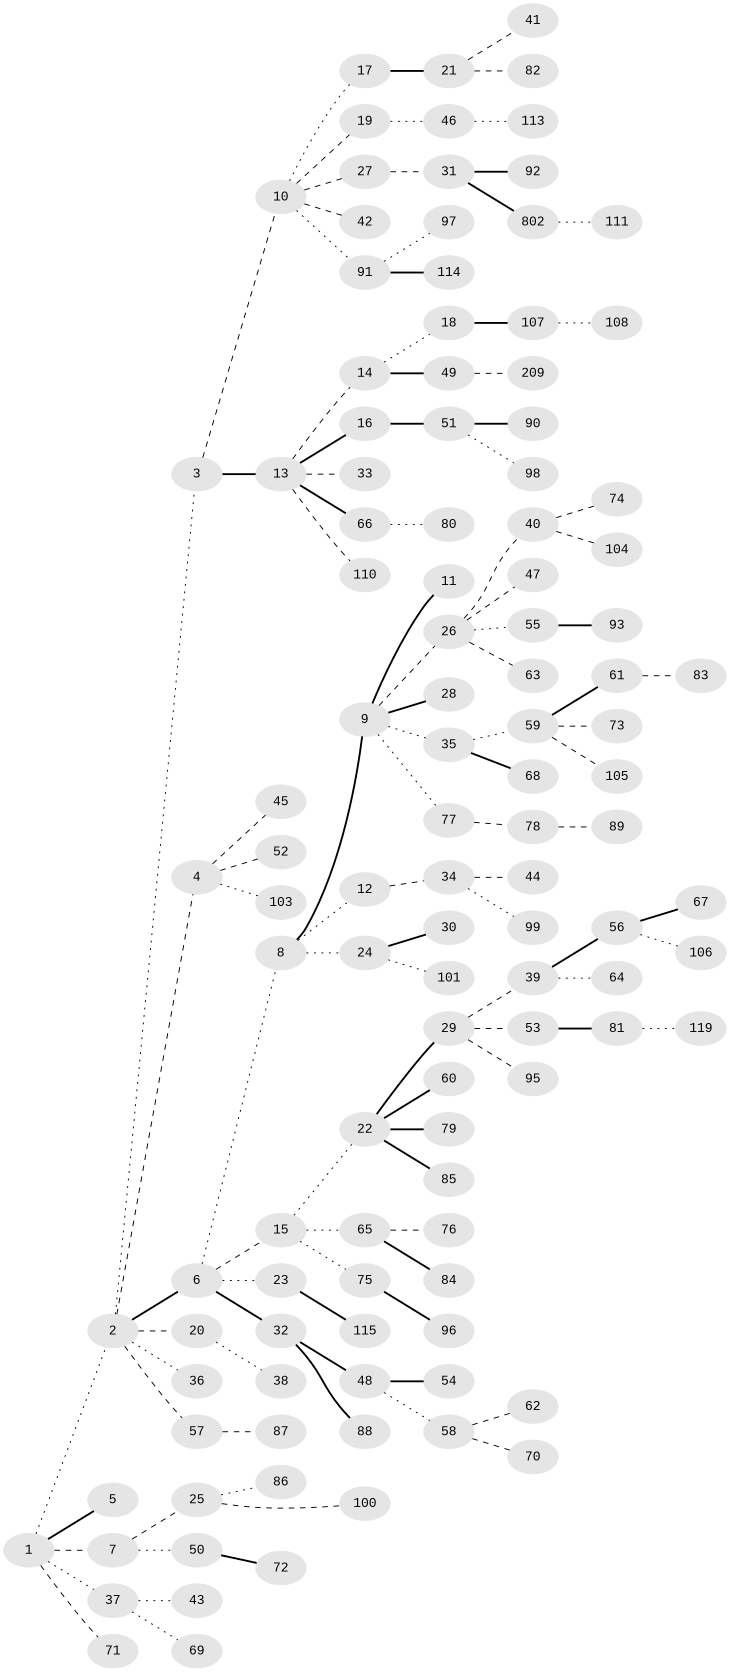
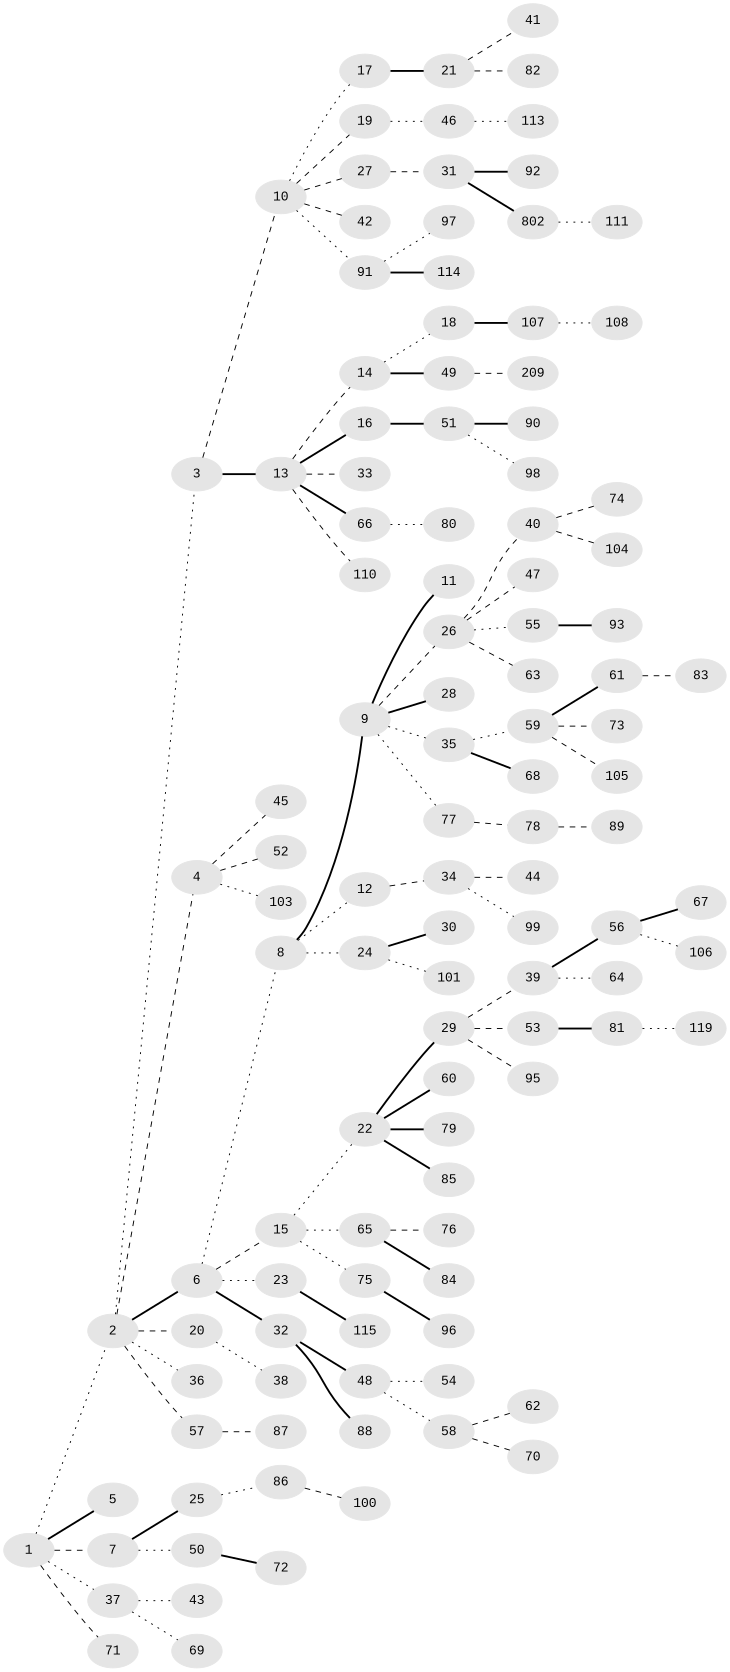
(407, 1381) -> (407, 1381)
(281, 1508) -> (323, 1493)
(155, 1525) -> (155, 1525)
